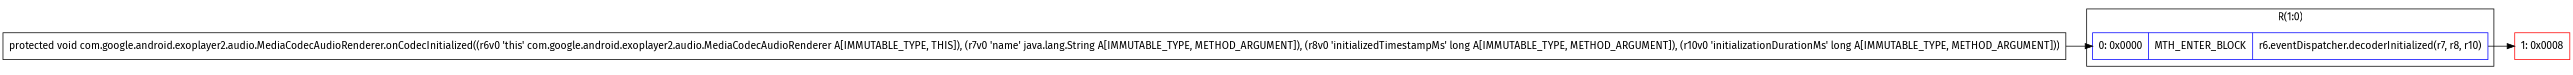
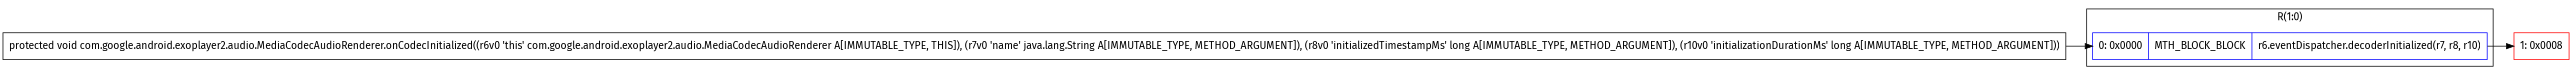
(2201, 46) -> (2200, 46)
